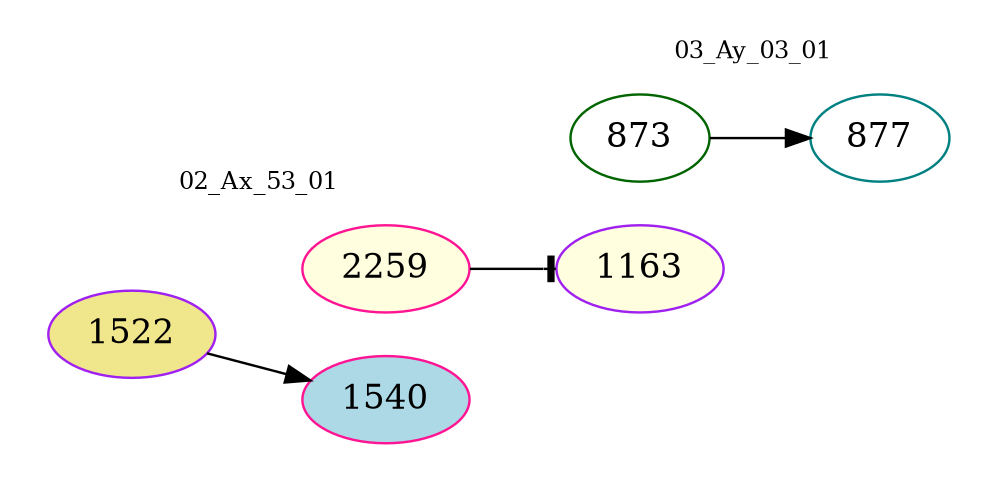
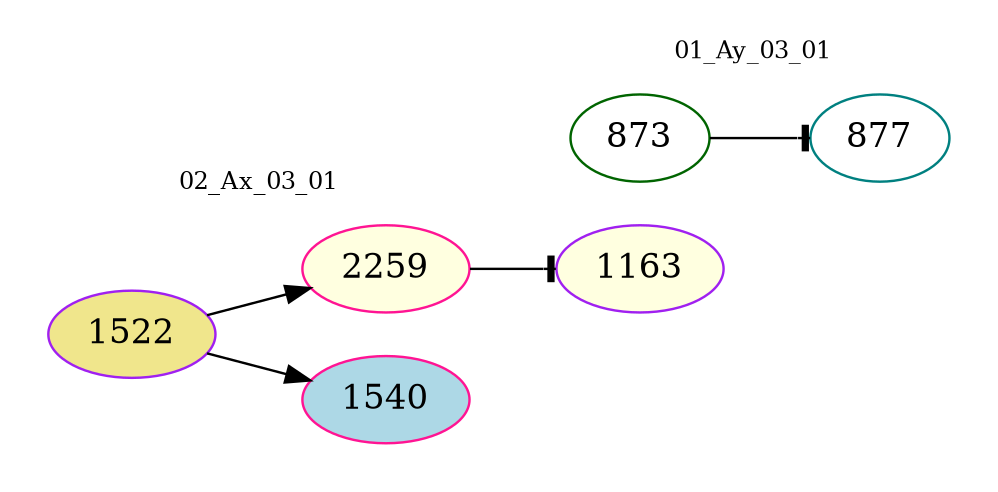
(753, 52) -> (753, 52)
(754, 138) -> (754, 138)
(259, 183) -> (259, 183)
none -> (247, 305)
